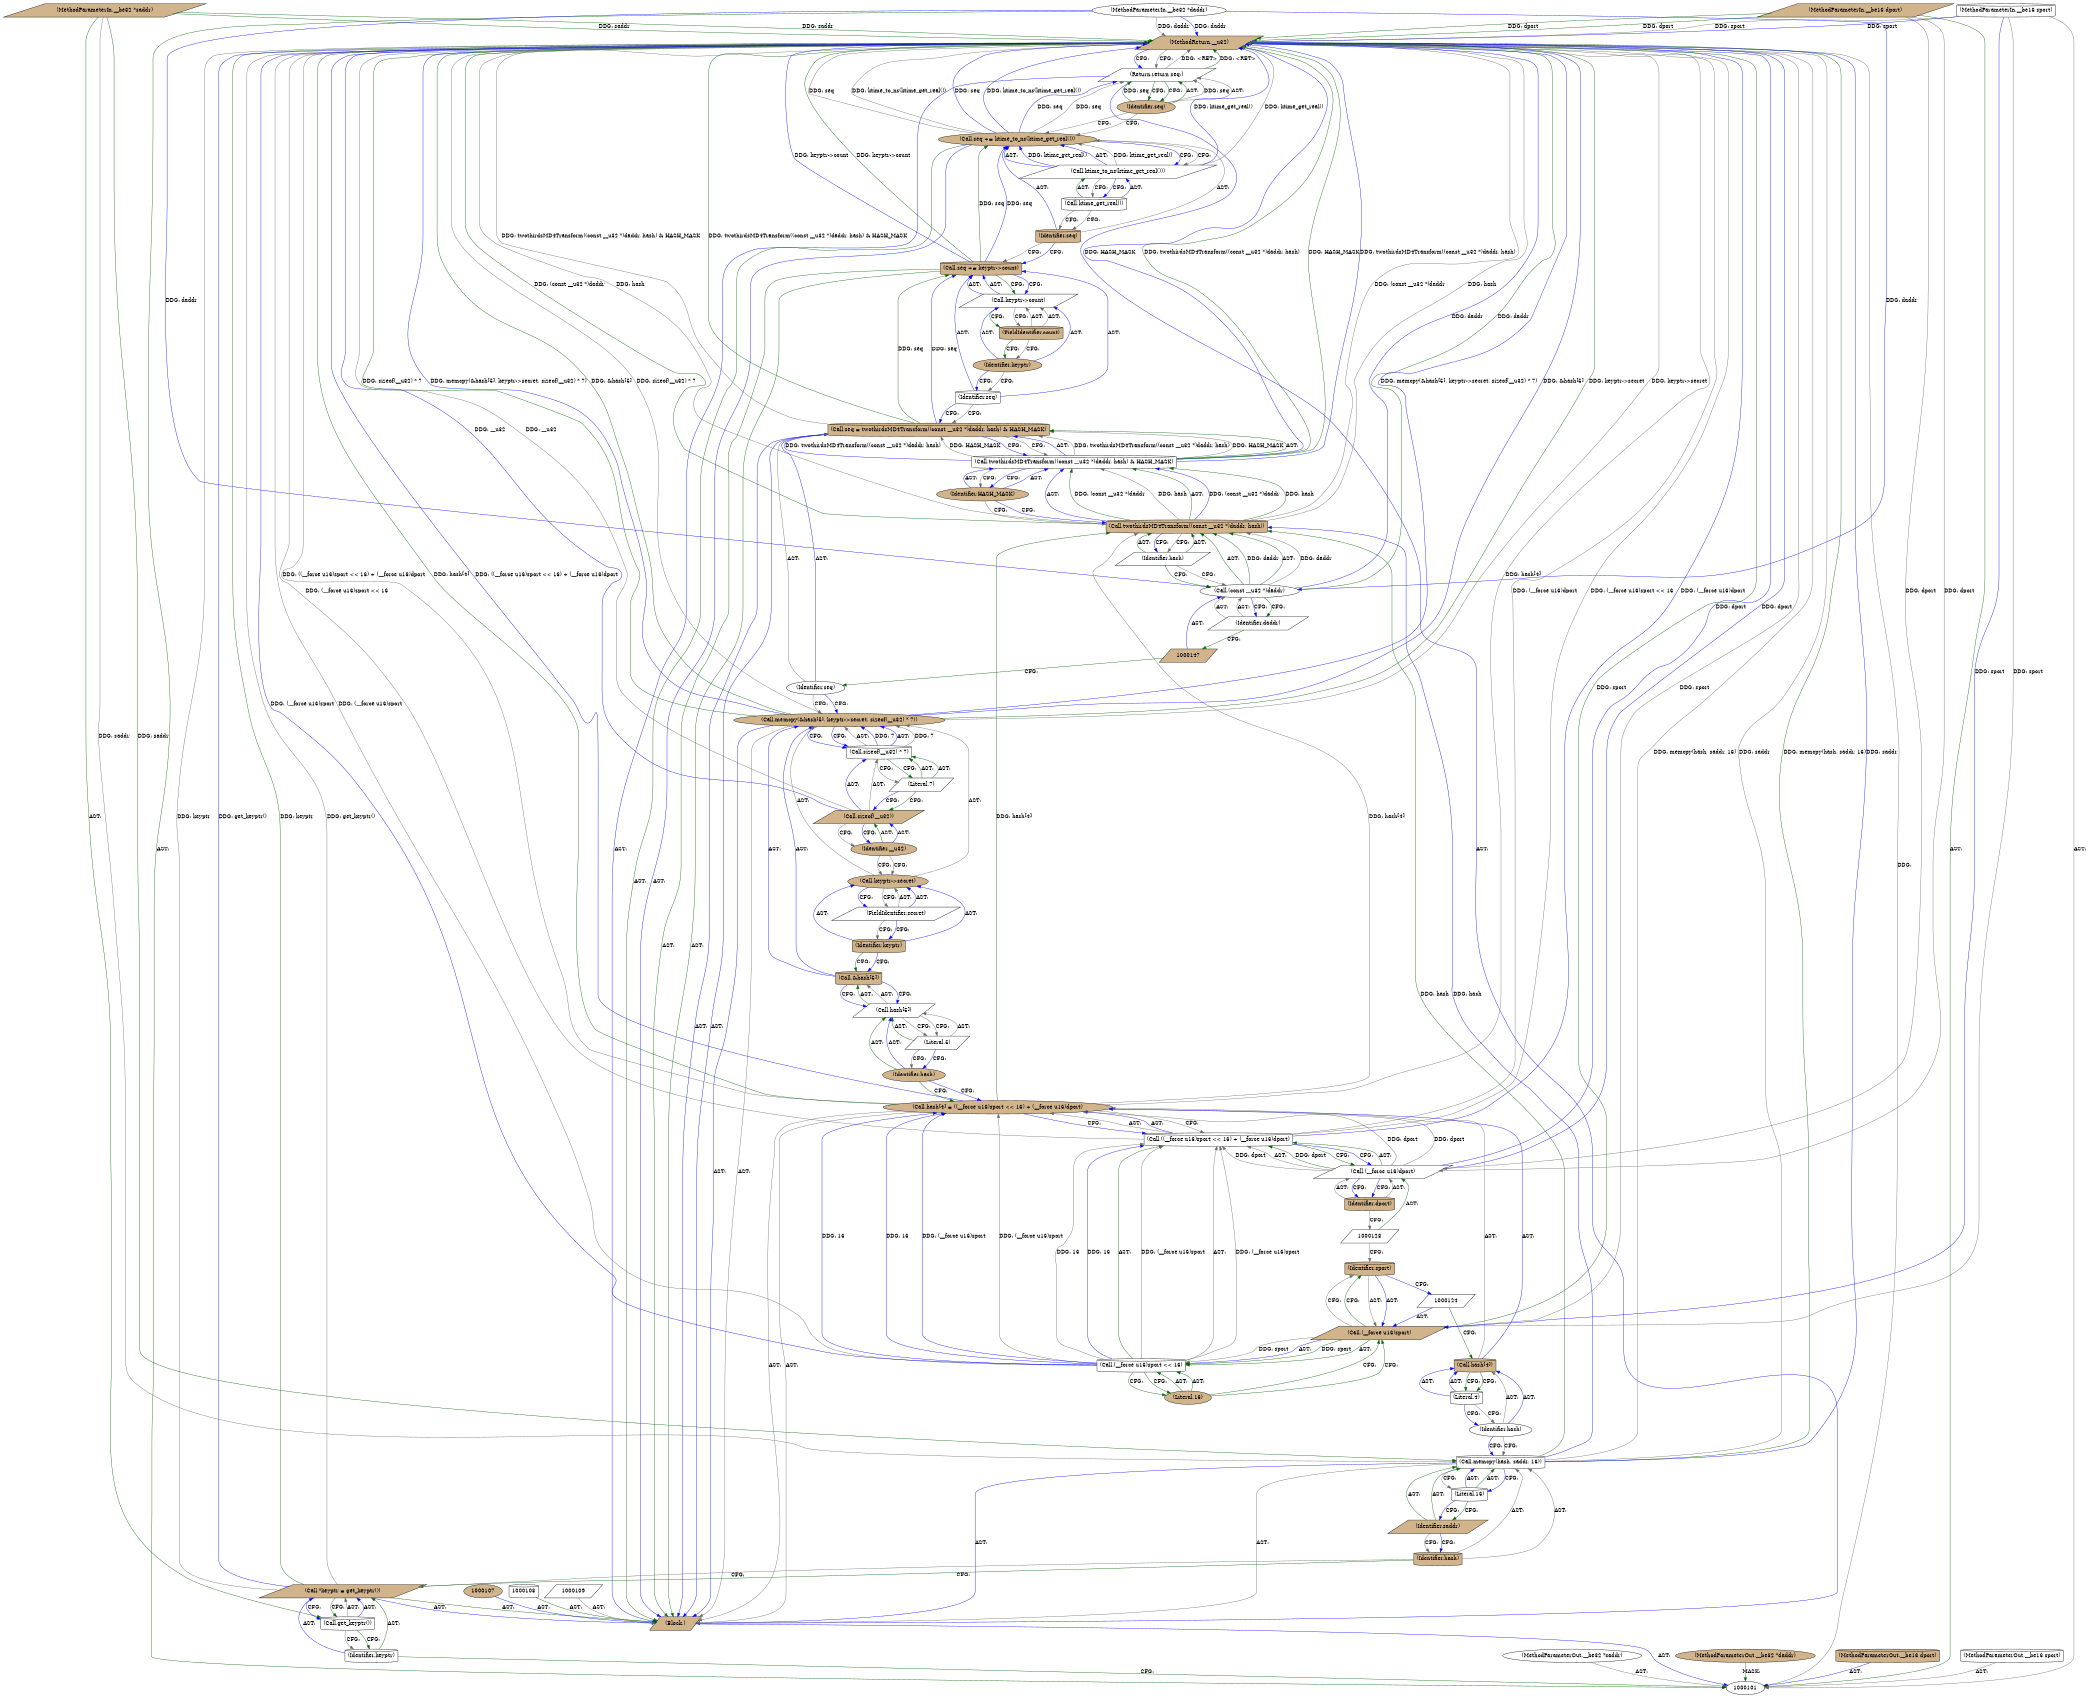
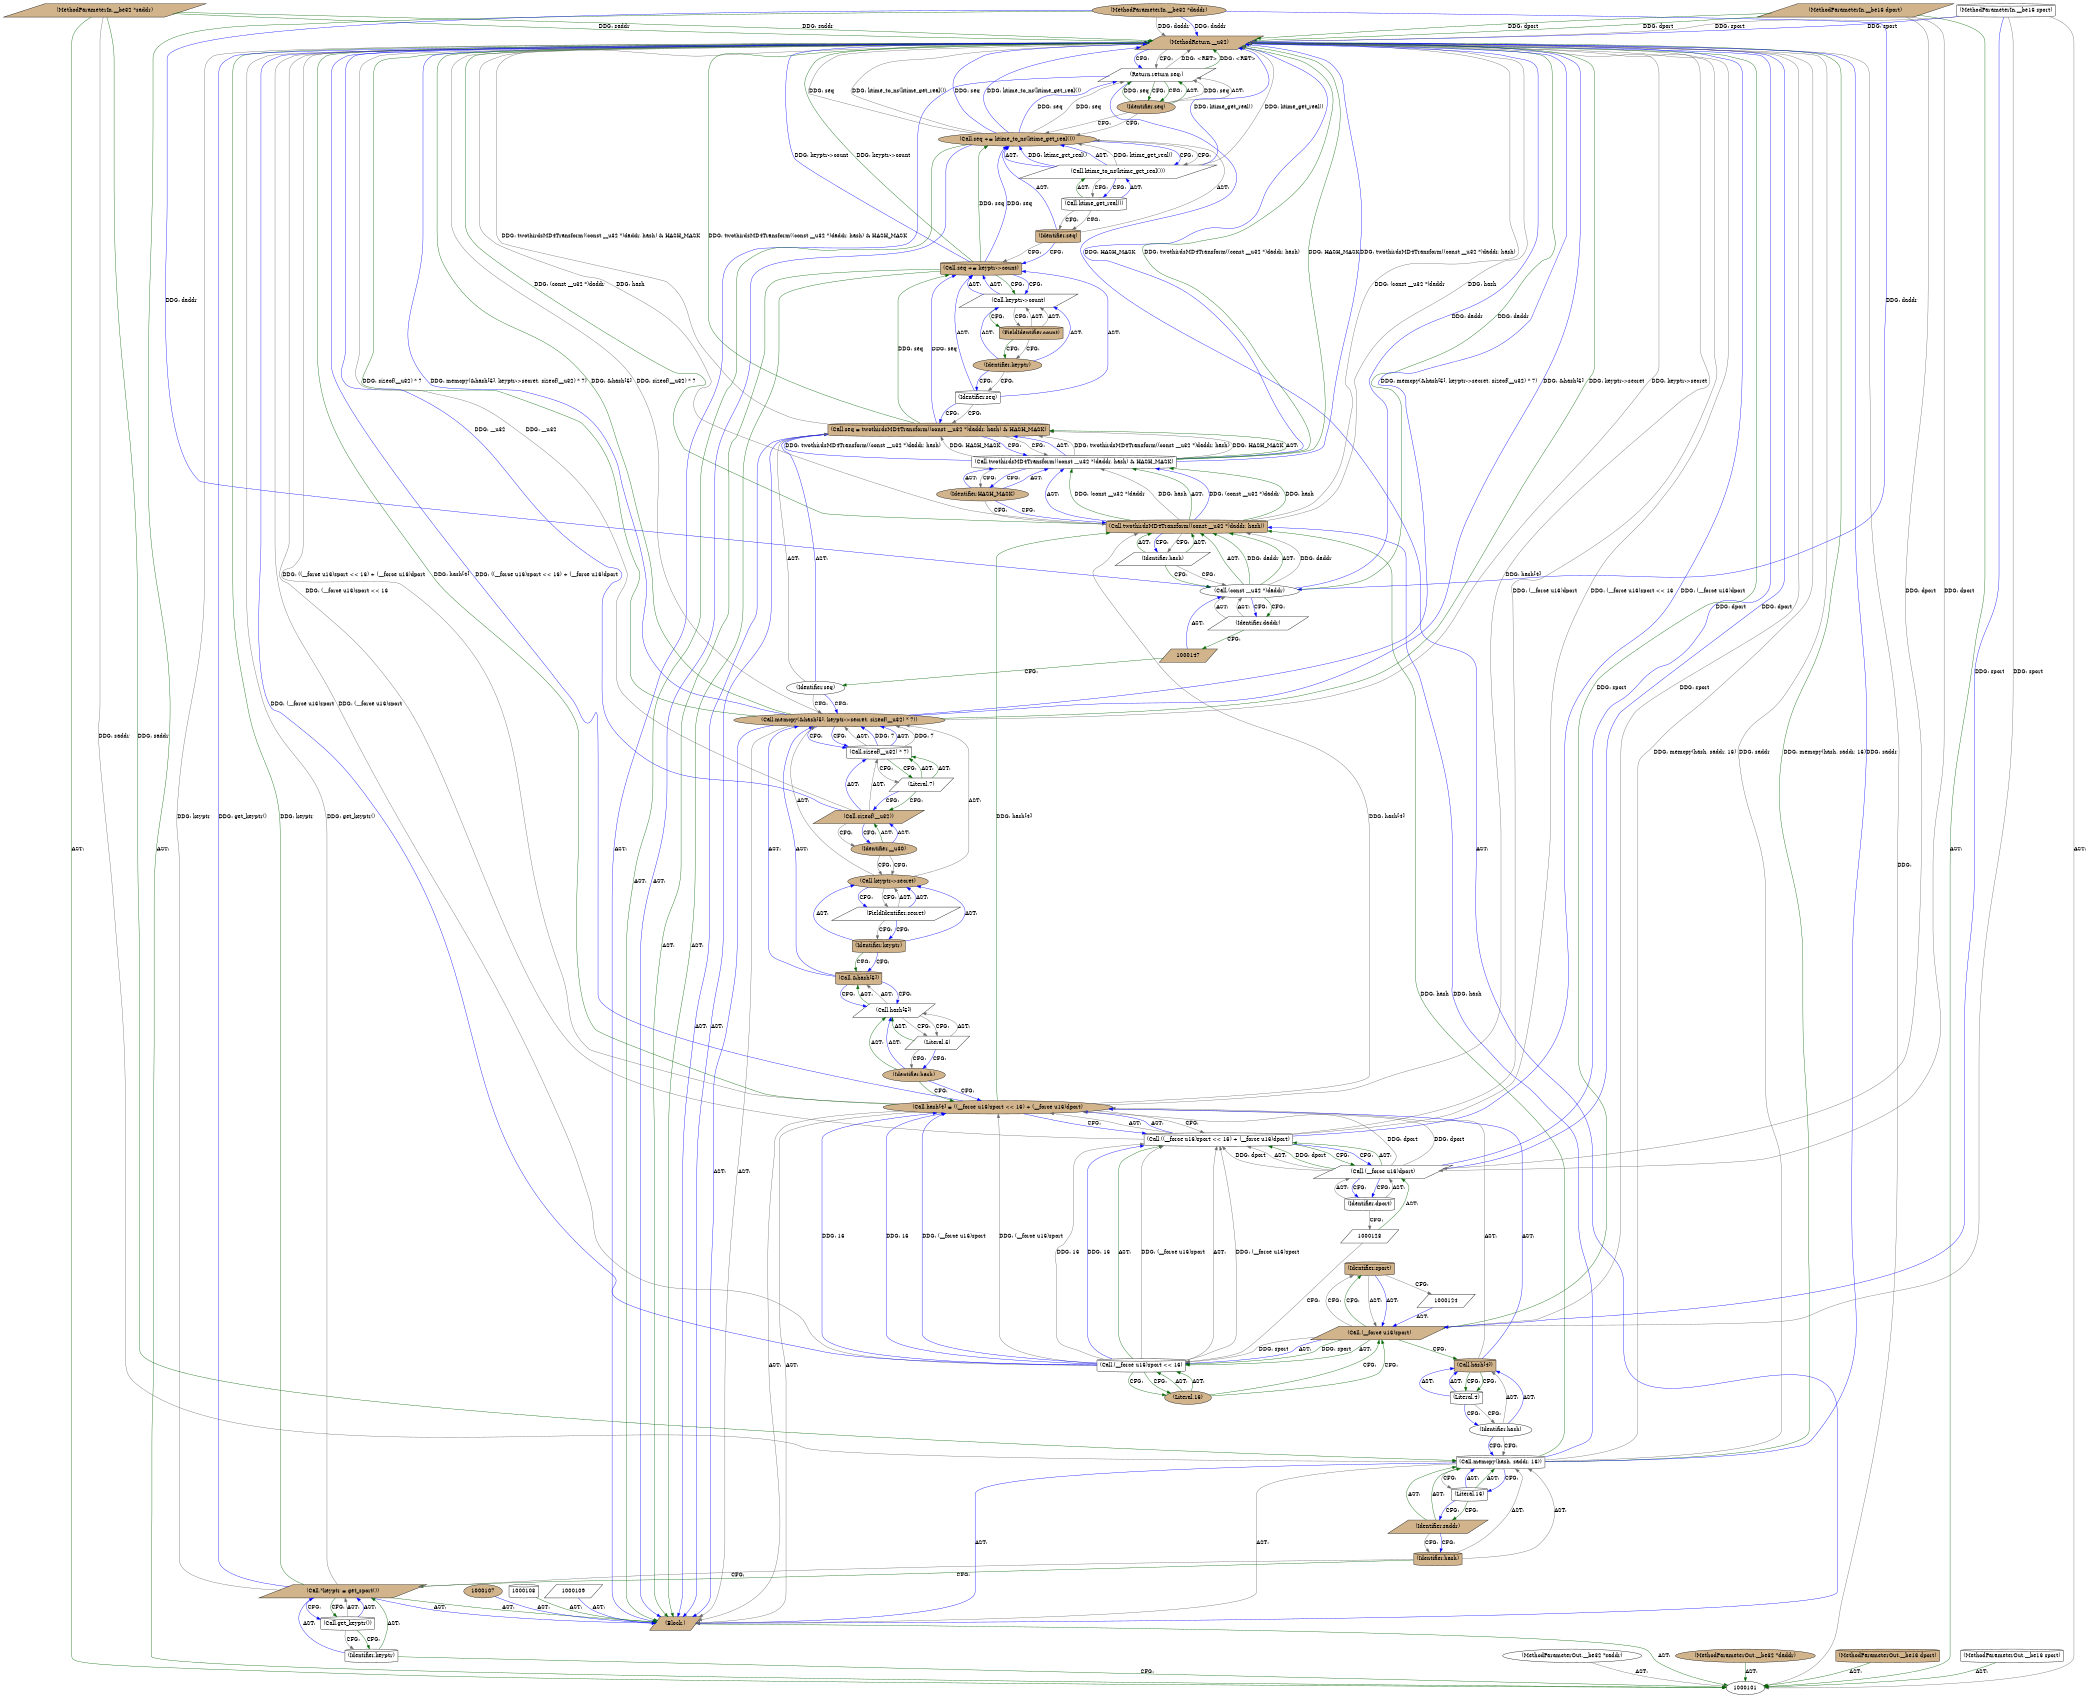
(1159, 10) -> (1159, 10)
(884, 849) -> (884, 849)
(94, 879) -> (73, 1659)
(1370, 1204) -> (1370, 1204)
(1370, 1251) -> (1284, 1317)
(1407, 1284) -> (1407, 1284)
(1460, 1331) -> (1426, 1349)
(343, 1591) -> (343, 1591)
(603, 1614) -> (603, 1614)
(1215, 1630) -> (1215, 1630)
(1752, 1672) -> (1752, 1672)
(1820, 1677) -> (1820, 1677)
(1883, 1682) -> (1883, 1682)
